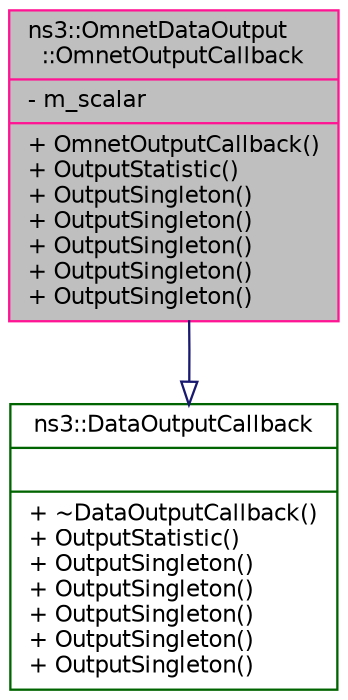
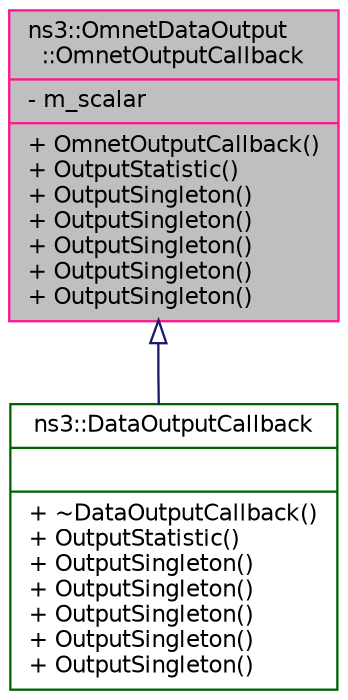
(189, 351) -> (158, 374)
